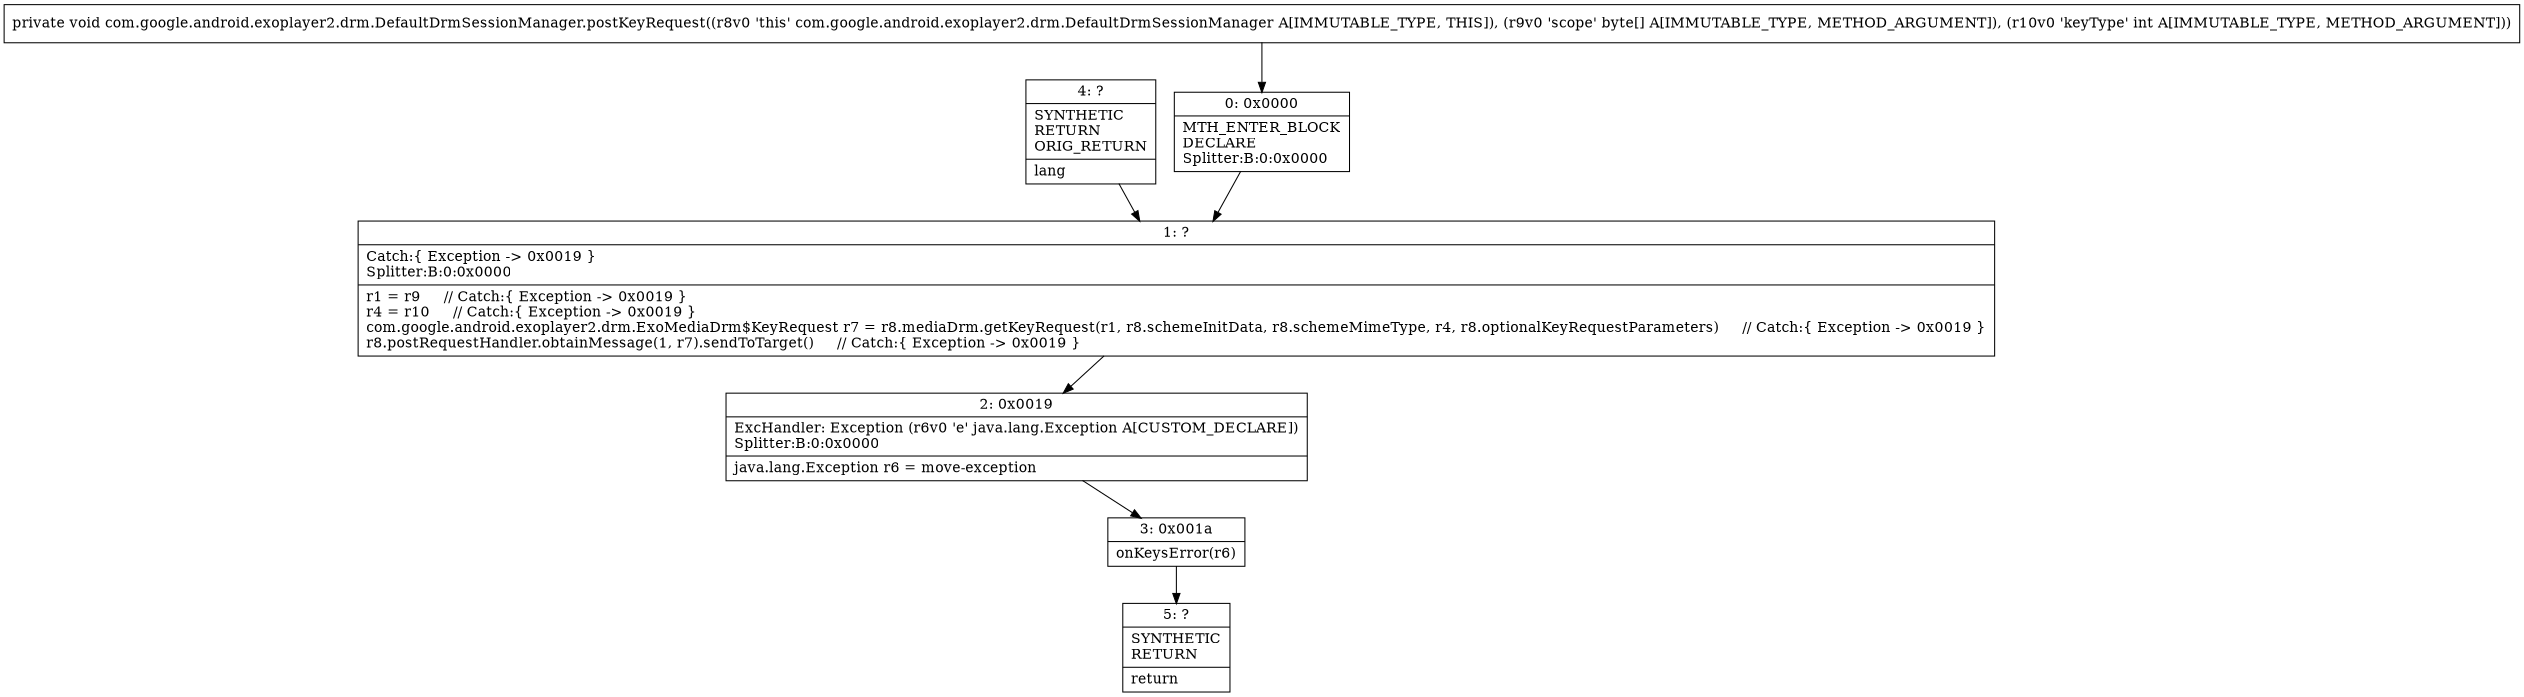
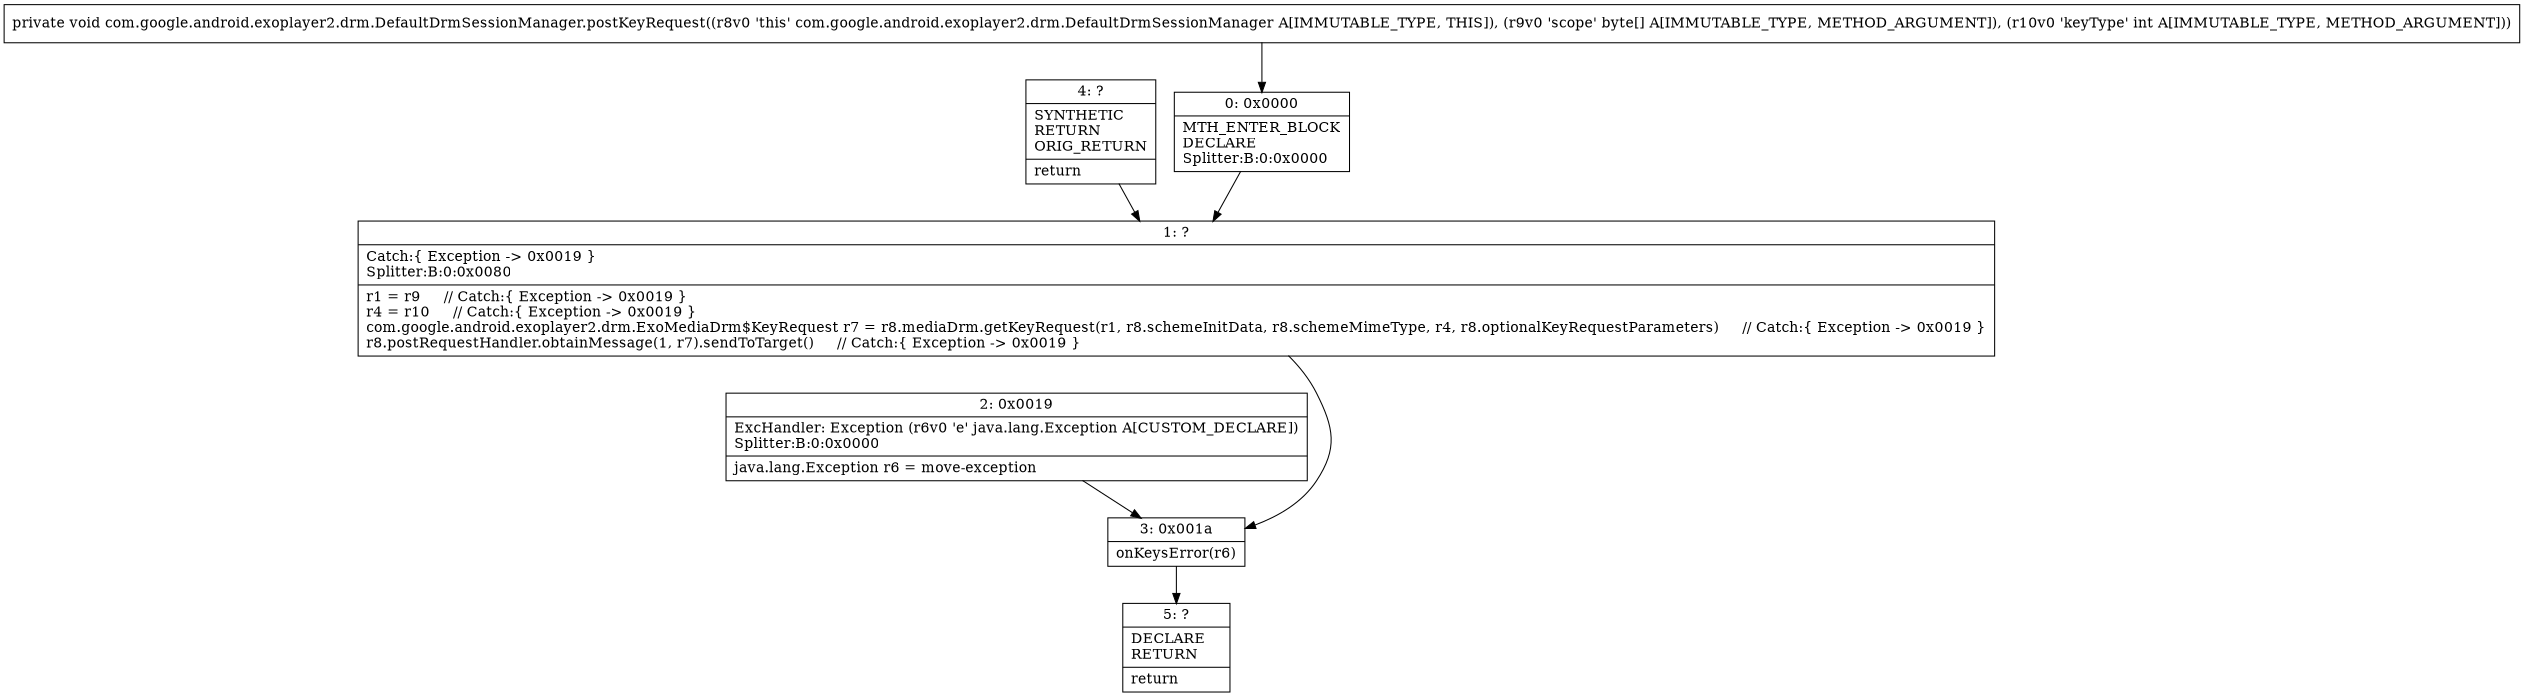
(1050, 171) -> (1058, 171)
(440, 272) -> (440, 272)
(1087, 371) -> (1330, 452)
(1176, 639) -> (1169, 639)
